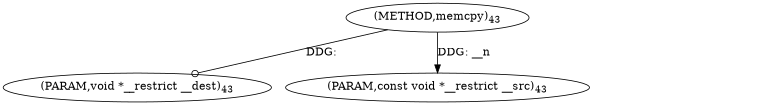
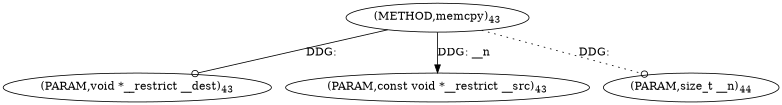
none -> (691, 88)
